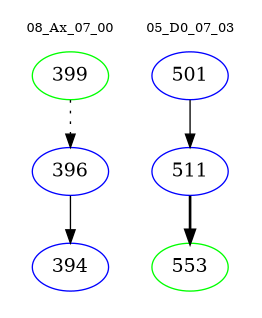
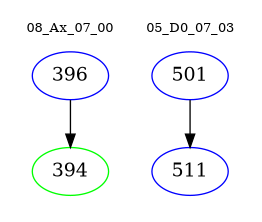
(70, 76) -> none
(70, 267) -> (70, 171)
(190, 267) -> none
